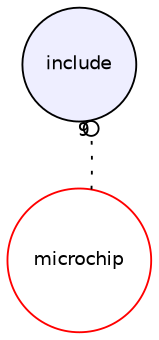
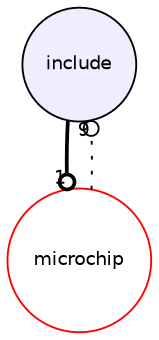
none -> (67, 148)
